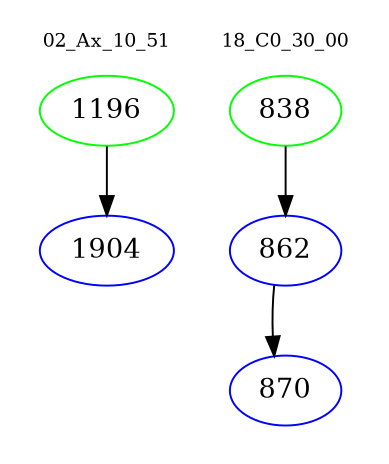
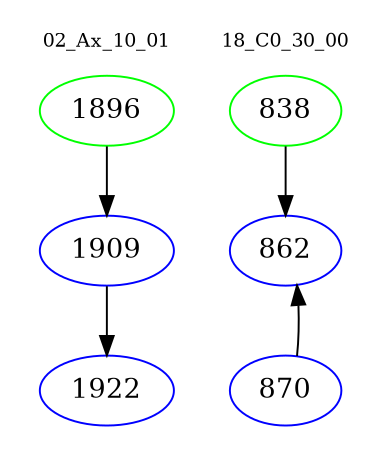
(107, 42) -> (107, 42)
(107, 111) -> (107, 111)
(107, 251) -> (107, 251)
(273, 311) -> (299, 331)
none -> (107, 391)
